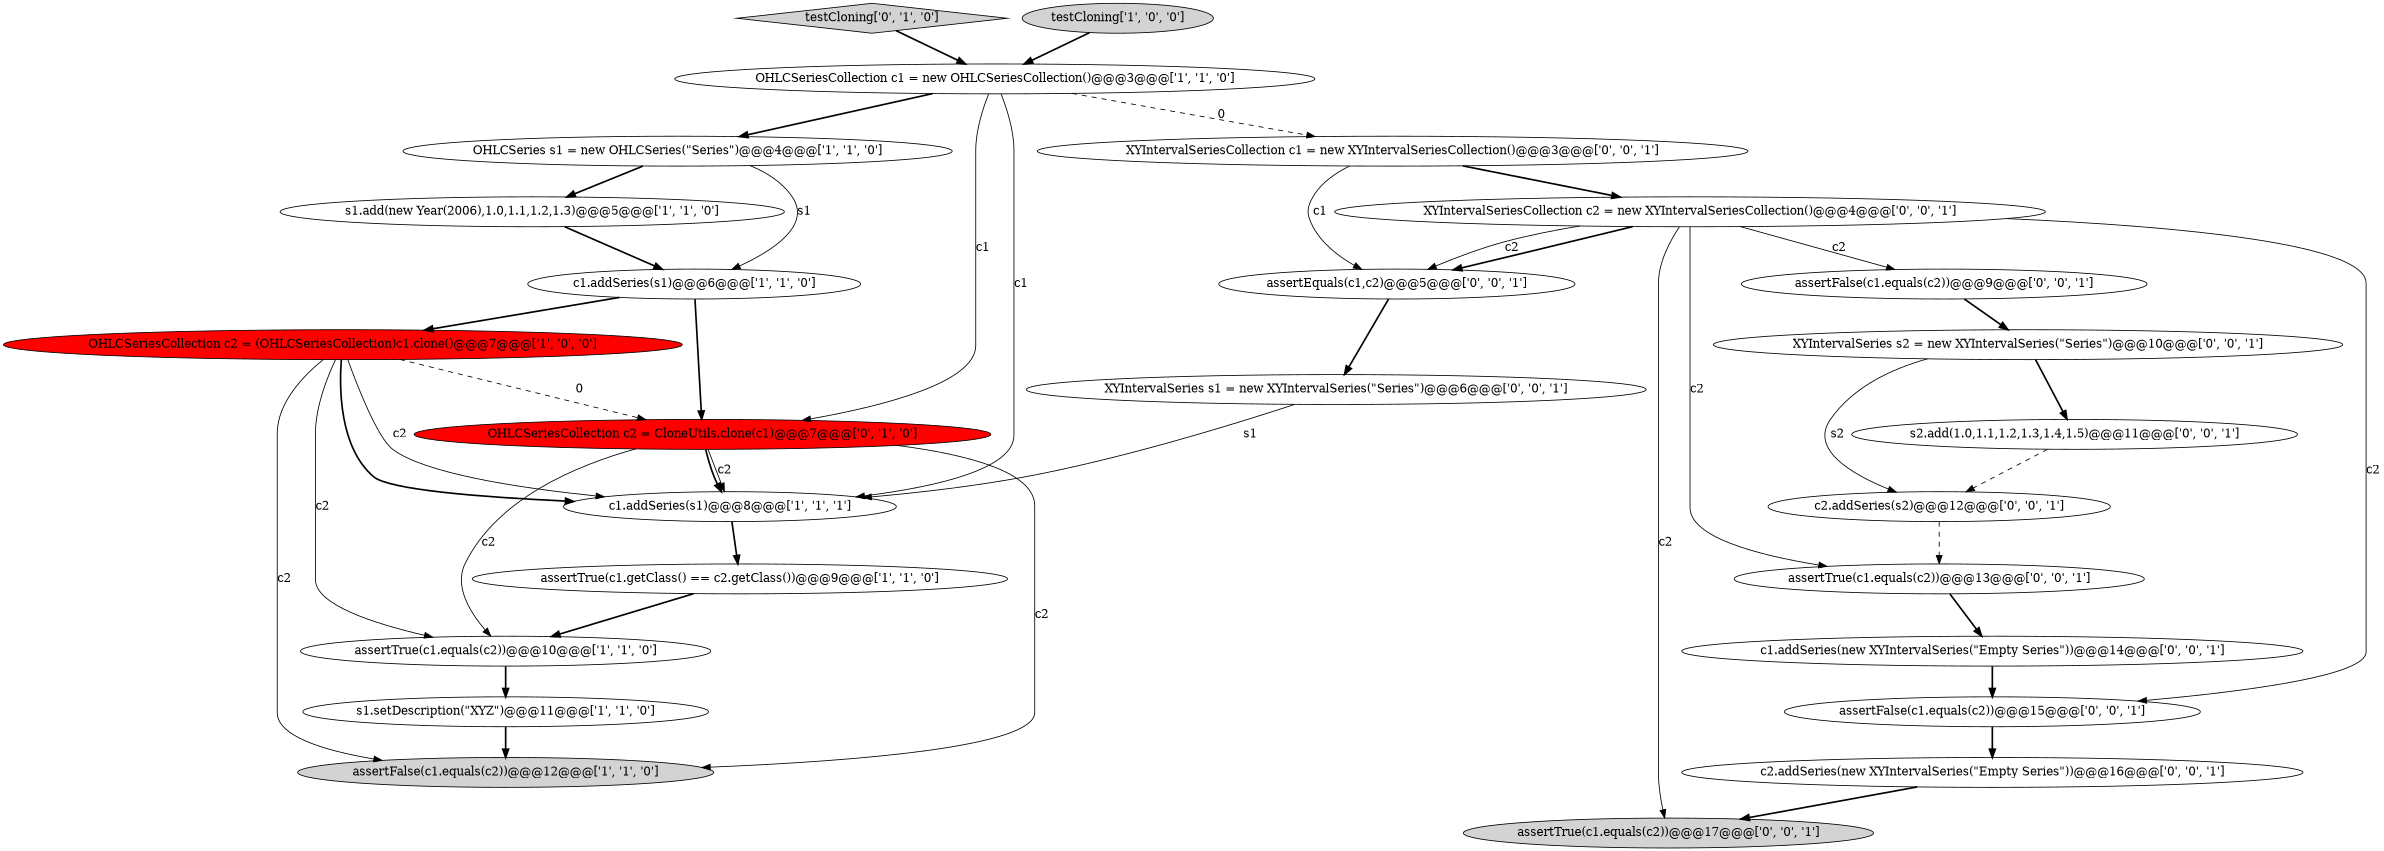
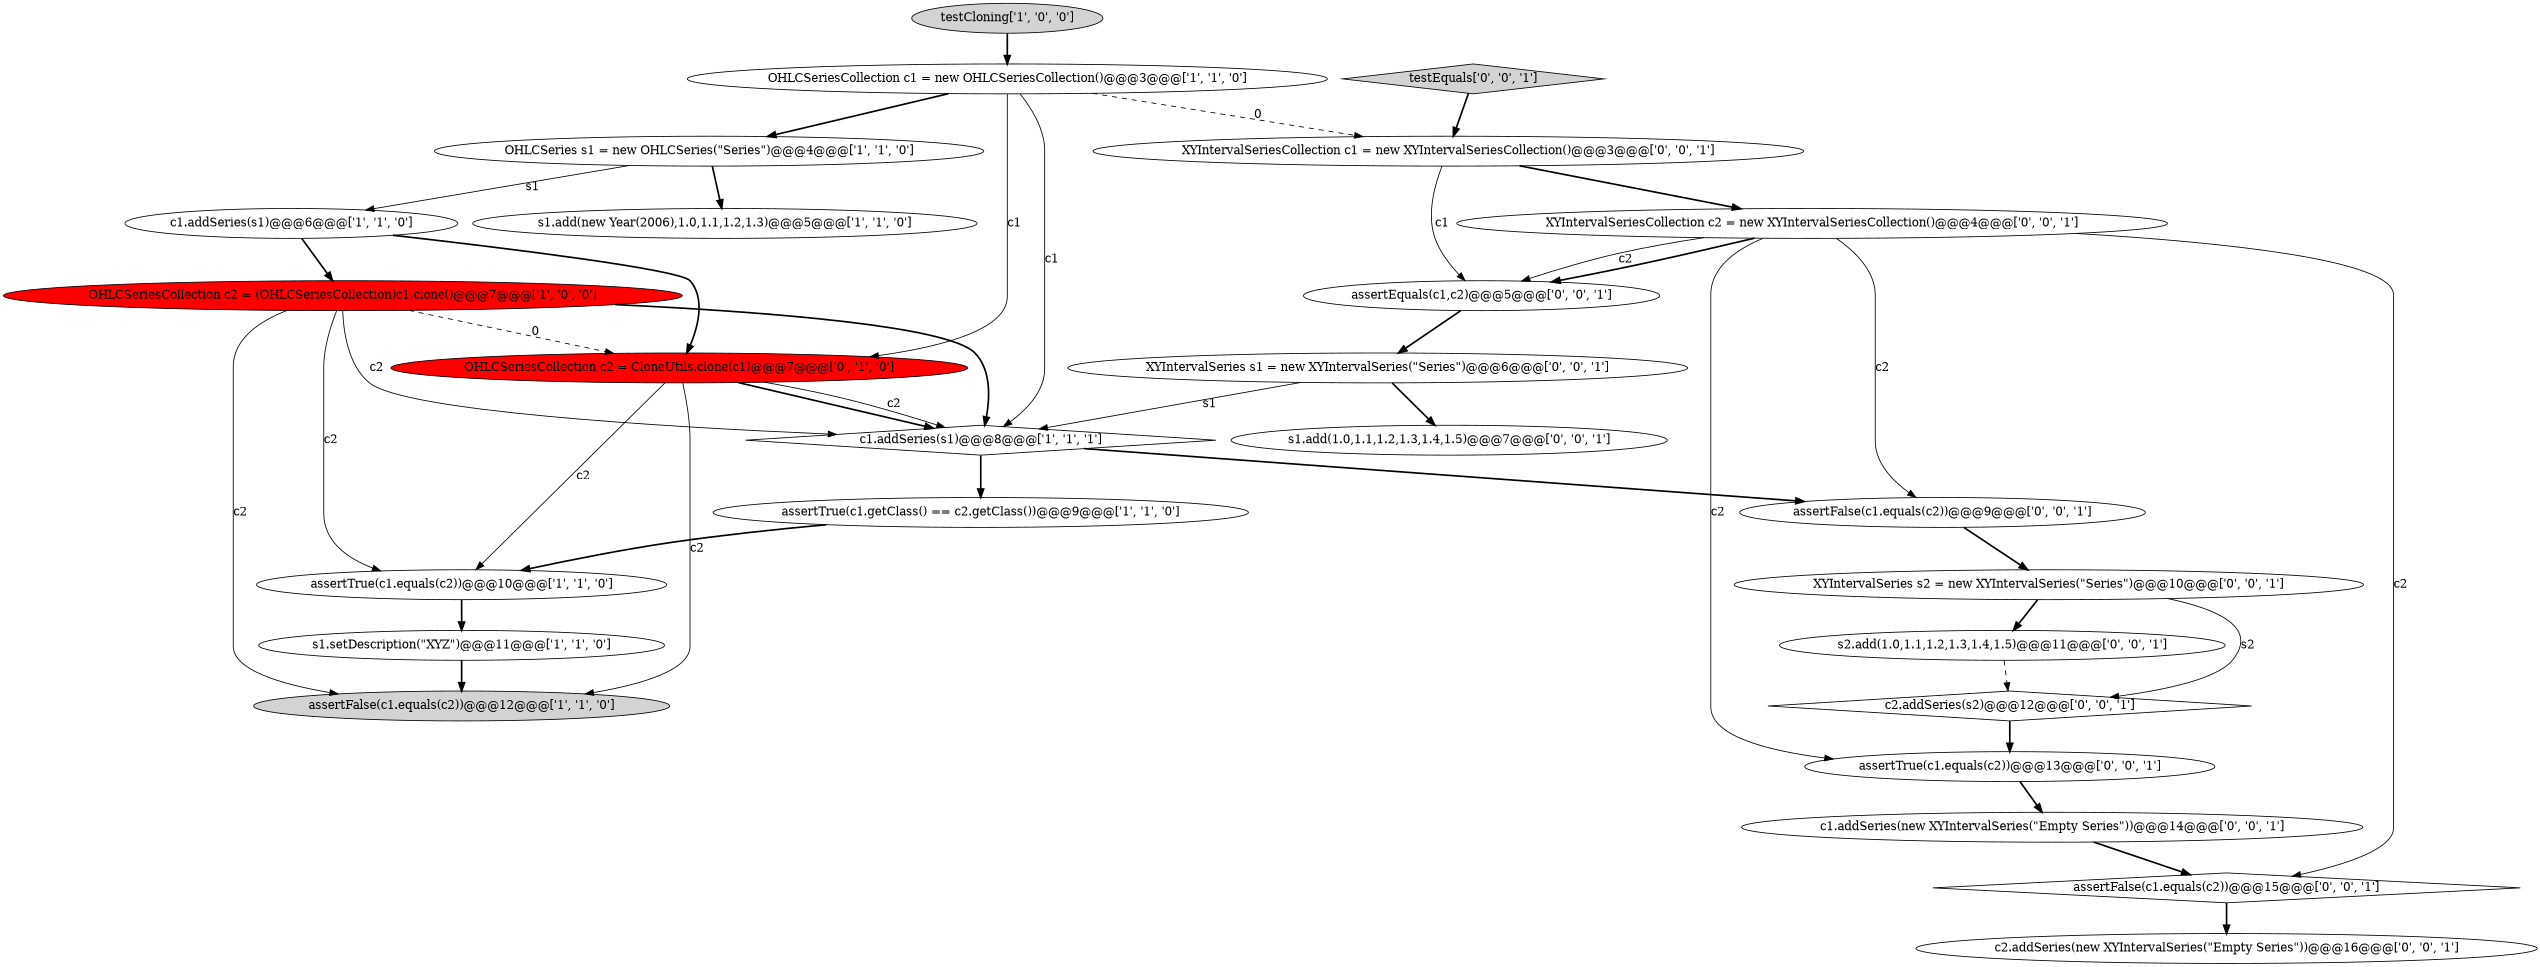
(872, 18) -> none
none -> (1473, 79)
(610, 246) -> none
none -> (1449, 440)
none -> (1440, 475)
(730, 507) -> (981, 440)
(1939, 507) -> (2010, 706)
(1939, 539) -> (2010, 732)
(1992, 712) -> (2227, 888)
(1668, 833) -> none
